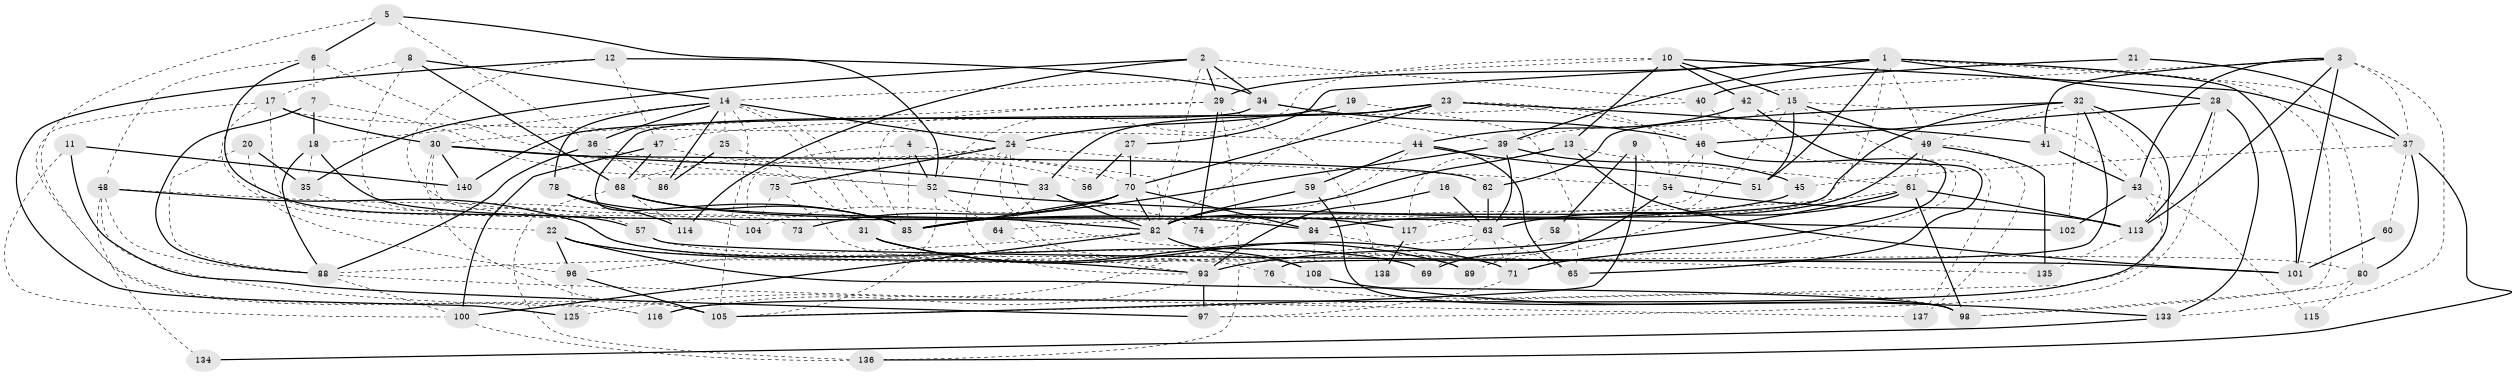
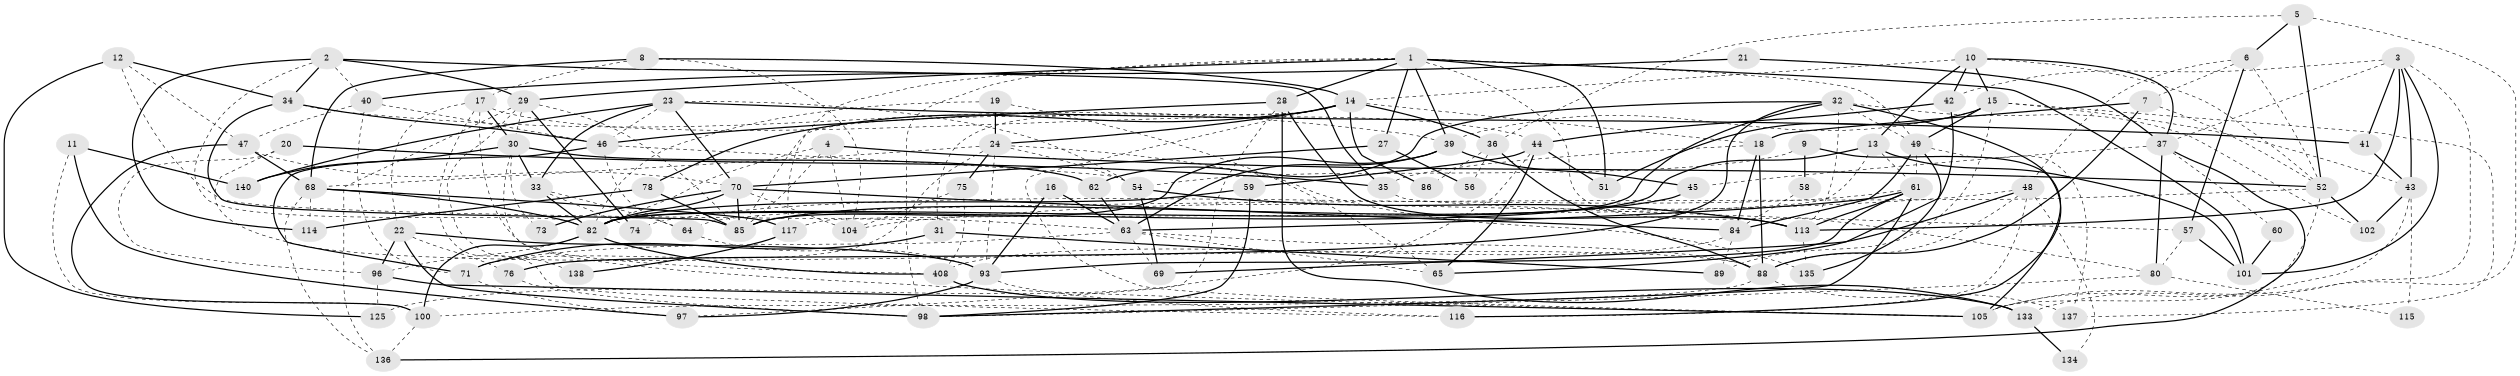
(725, 145) -> none
(1513, 253) -> (1767, 211)
(1314, 274) -> (941, 274)
